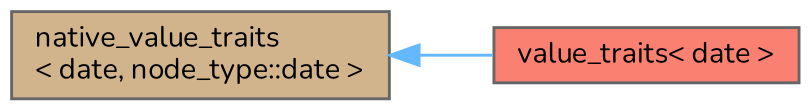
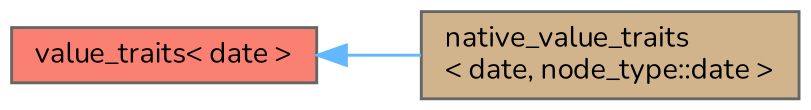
(456, 55) -> (384, 55)
